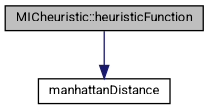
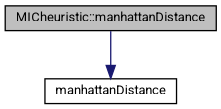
(104, 18) -> (111, 18)
